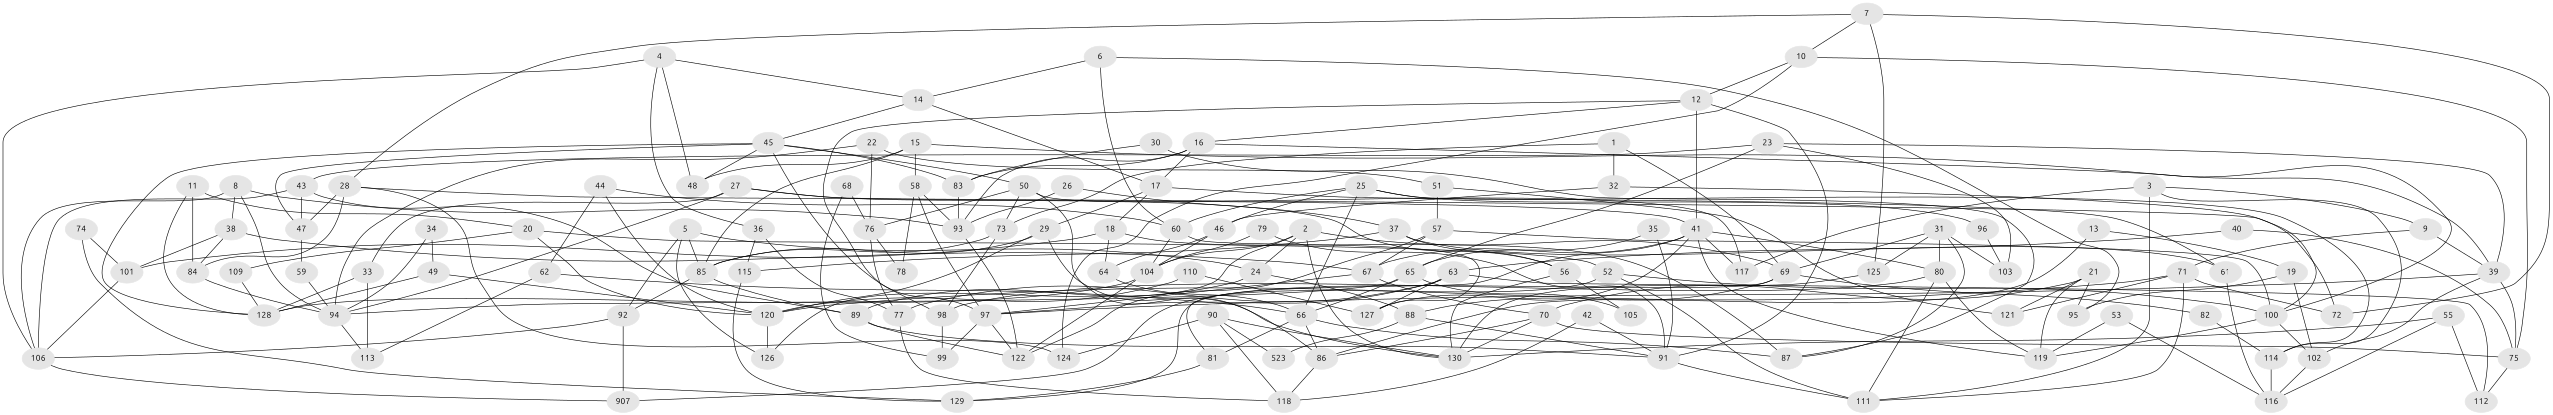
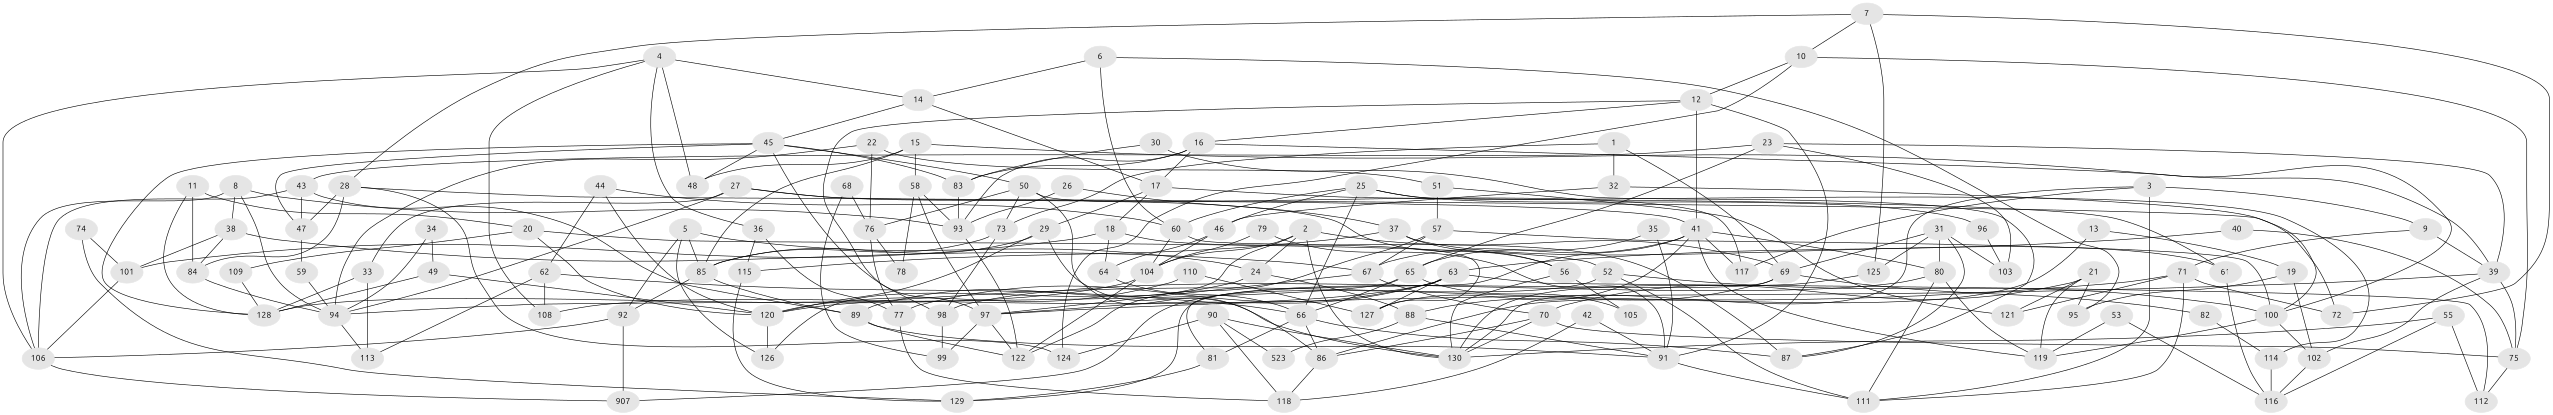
(2378, 218) -> (1903, 273)
none -> (545, 315)
